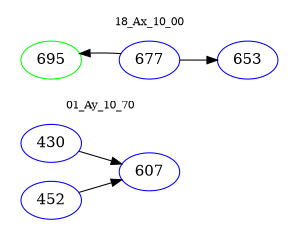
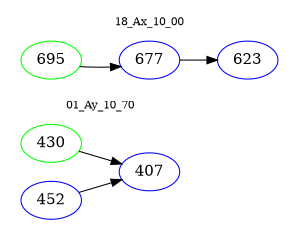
(106, 53) -> (95, 67)
(248, 60) -> (248, 60)
(51, 143) -> (51, 143)
(149, 172) -> (149, 172)
